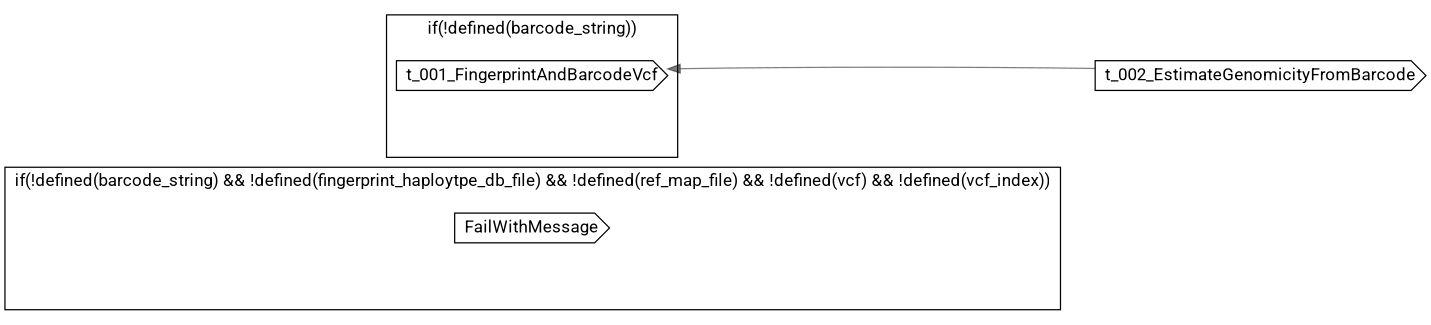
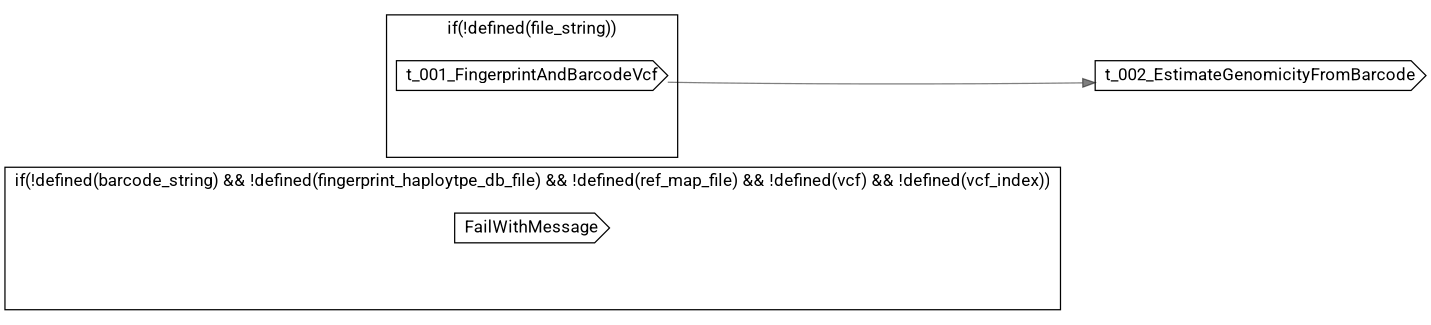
(532, 29) -> (532, 29)
(888, 67) -> (875, 84)
